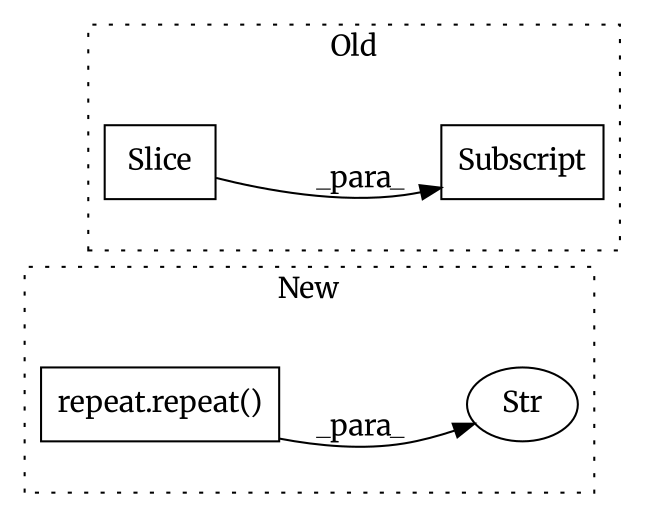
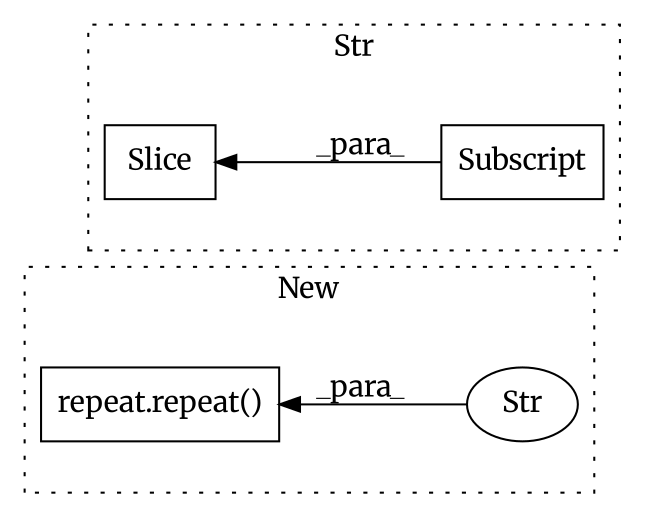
(354, 48) -> (354, 48)
(318, 196) -> (339, 162)
(368, 447) -> (384, 404)
